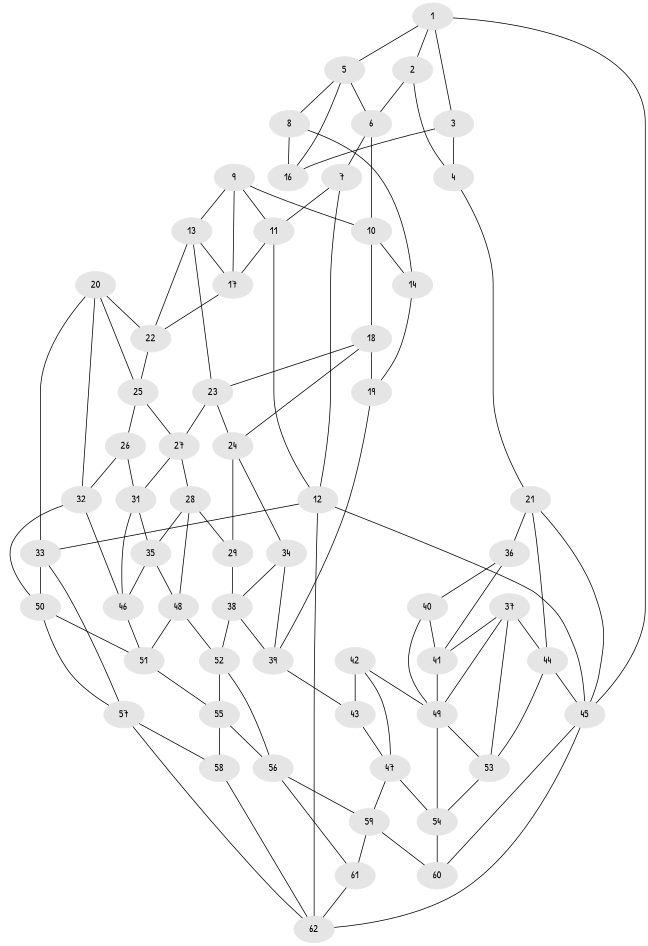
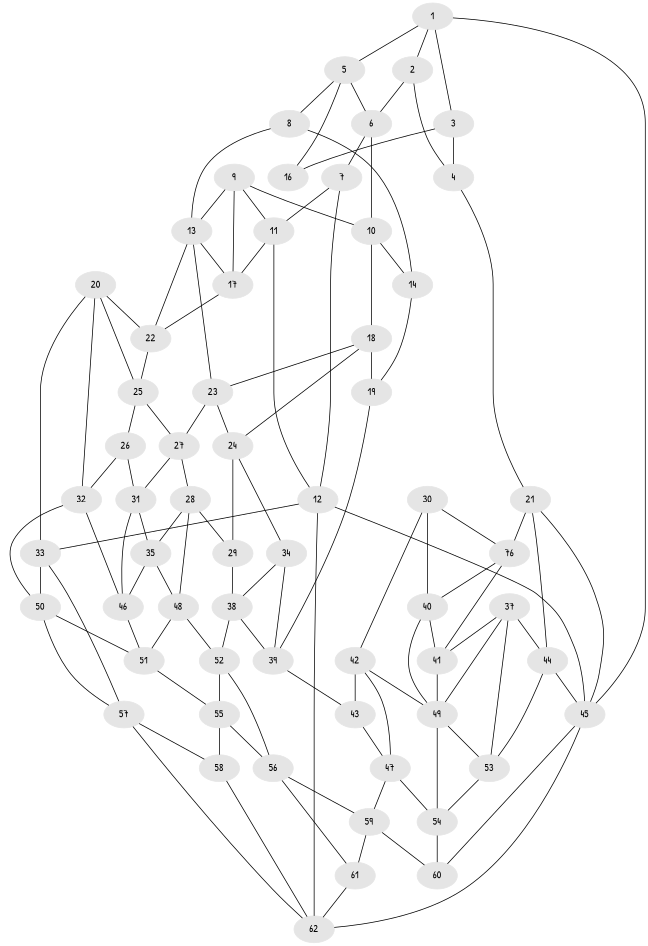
(289, 151) -> (213, 158)
none -> (428, 500)
(510, 553) -> (510, 553)
